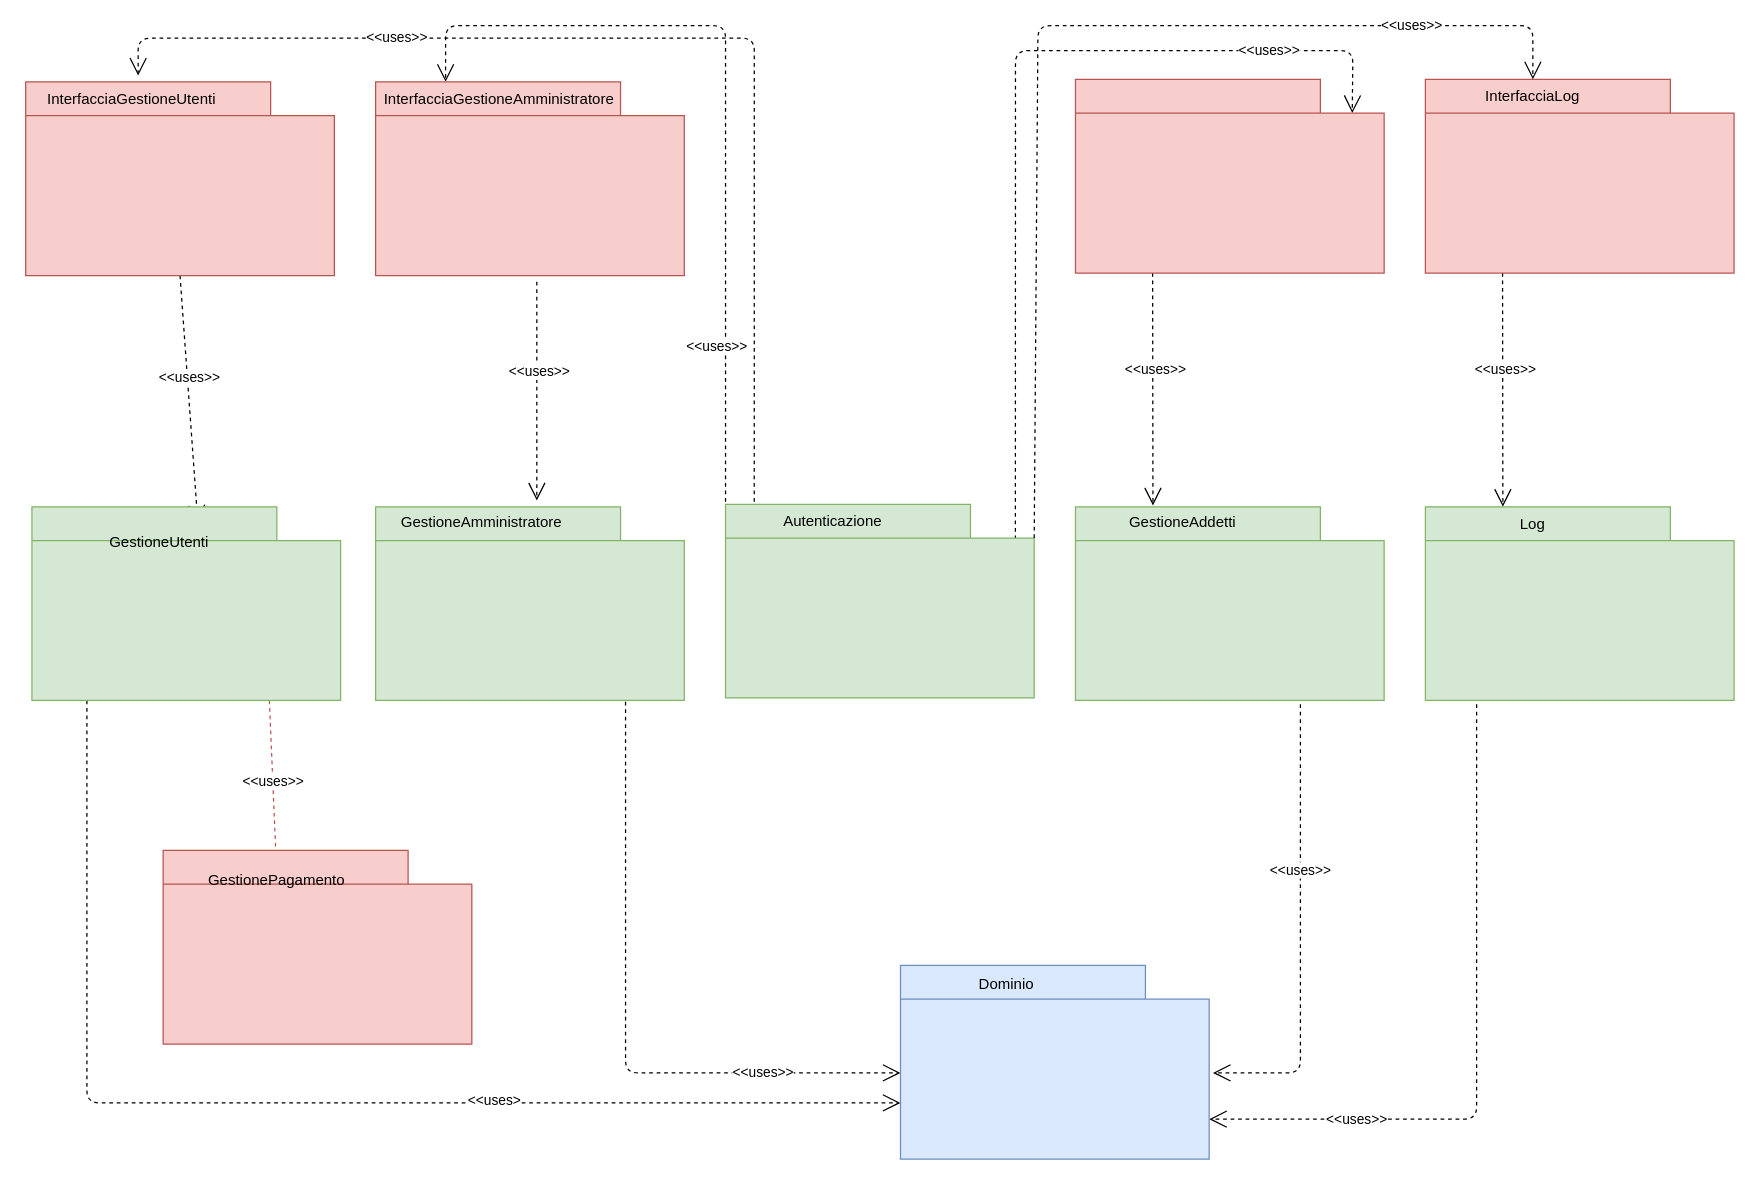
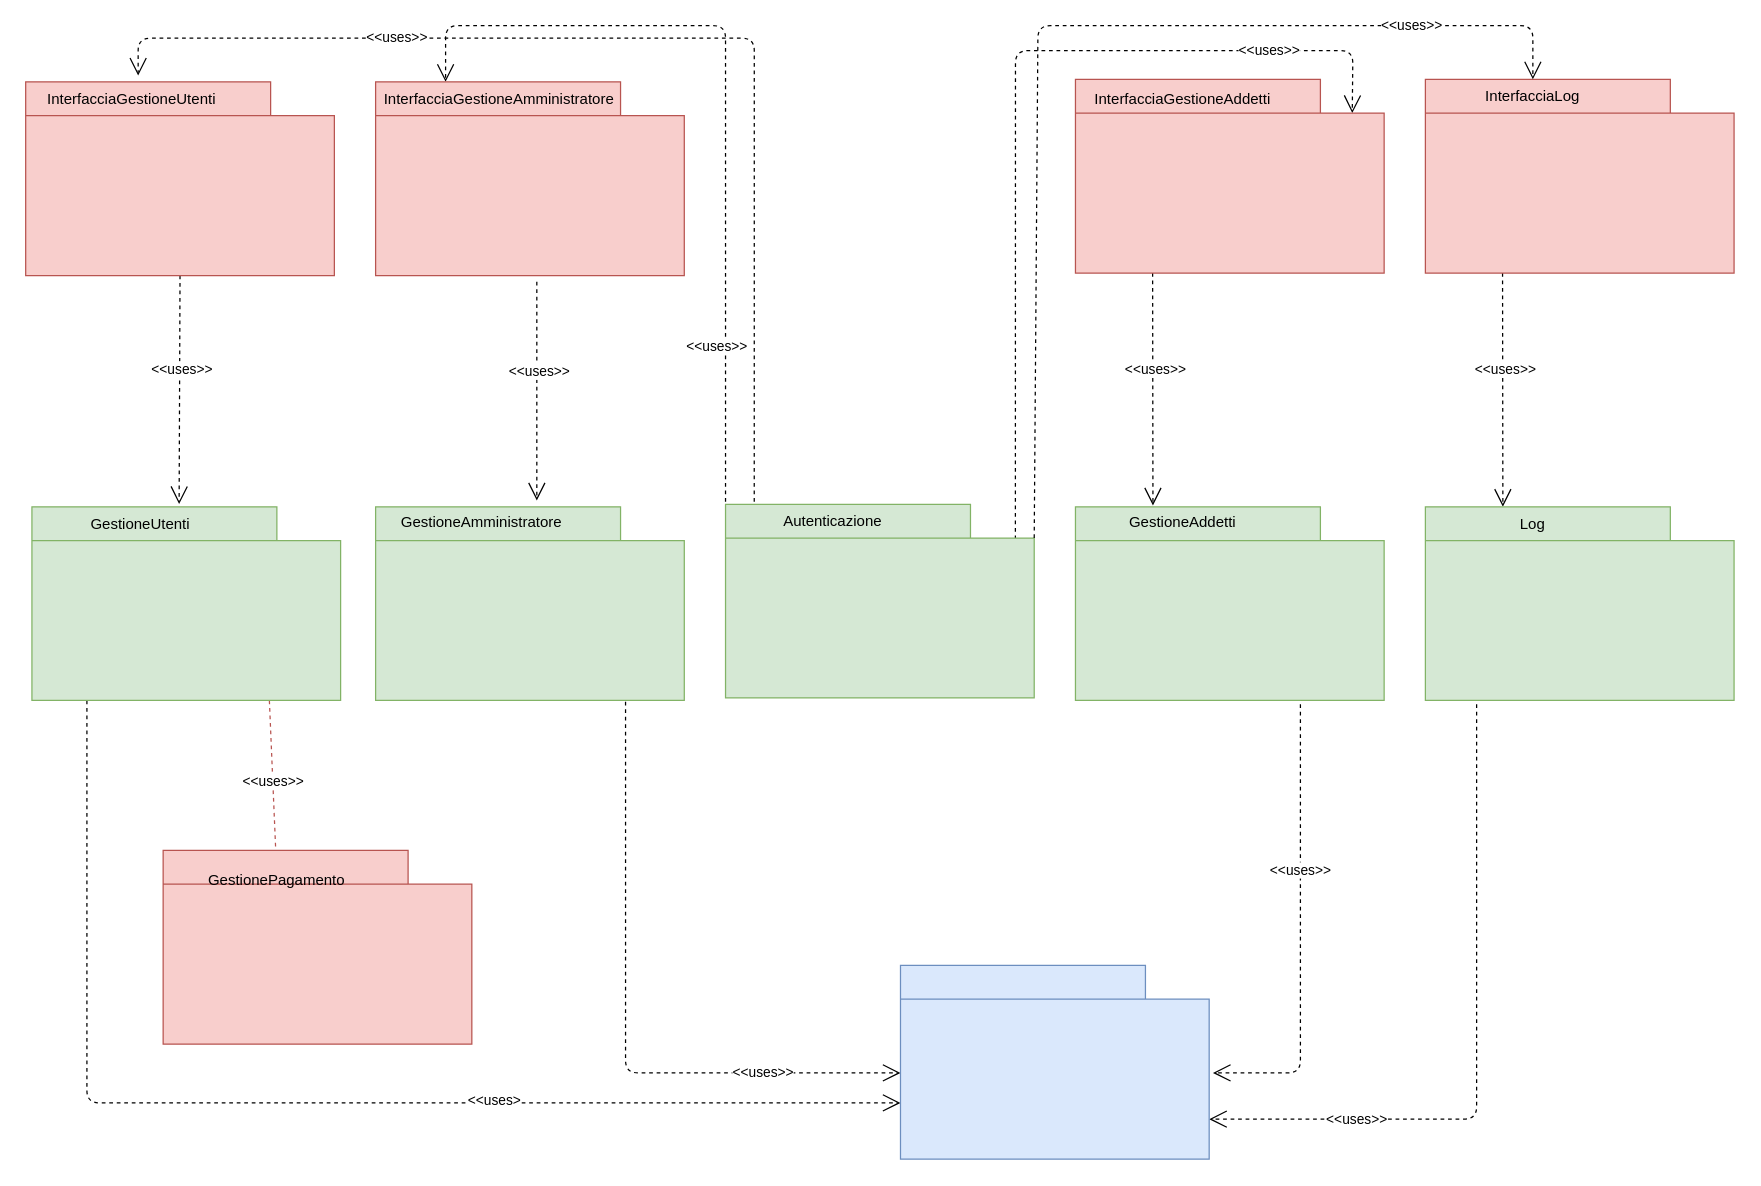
none -> (1183, 99)
(159, 543) -> (140, 524)
(1007, 984) -> none
